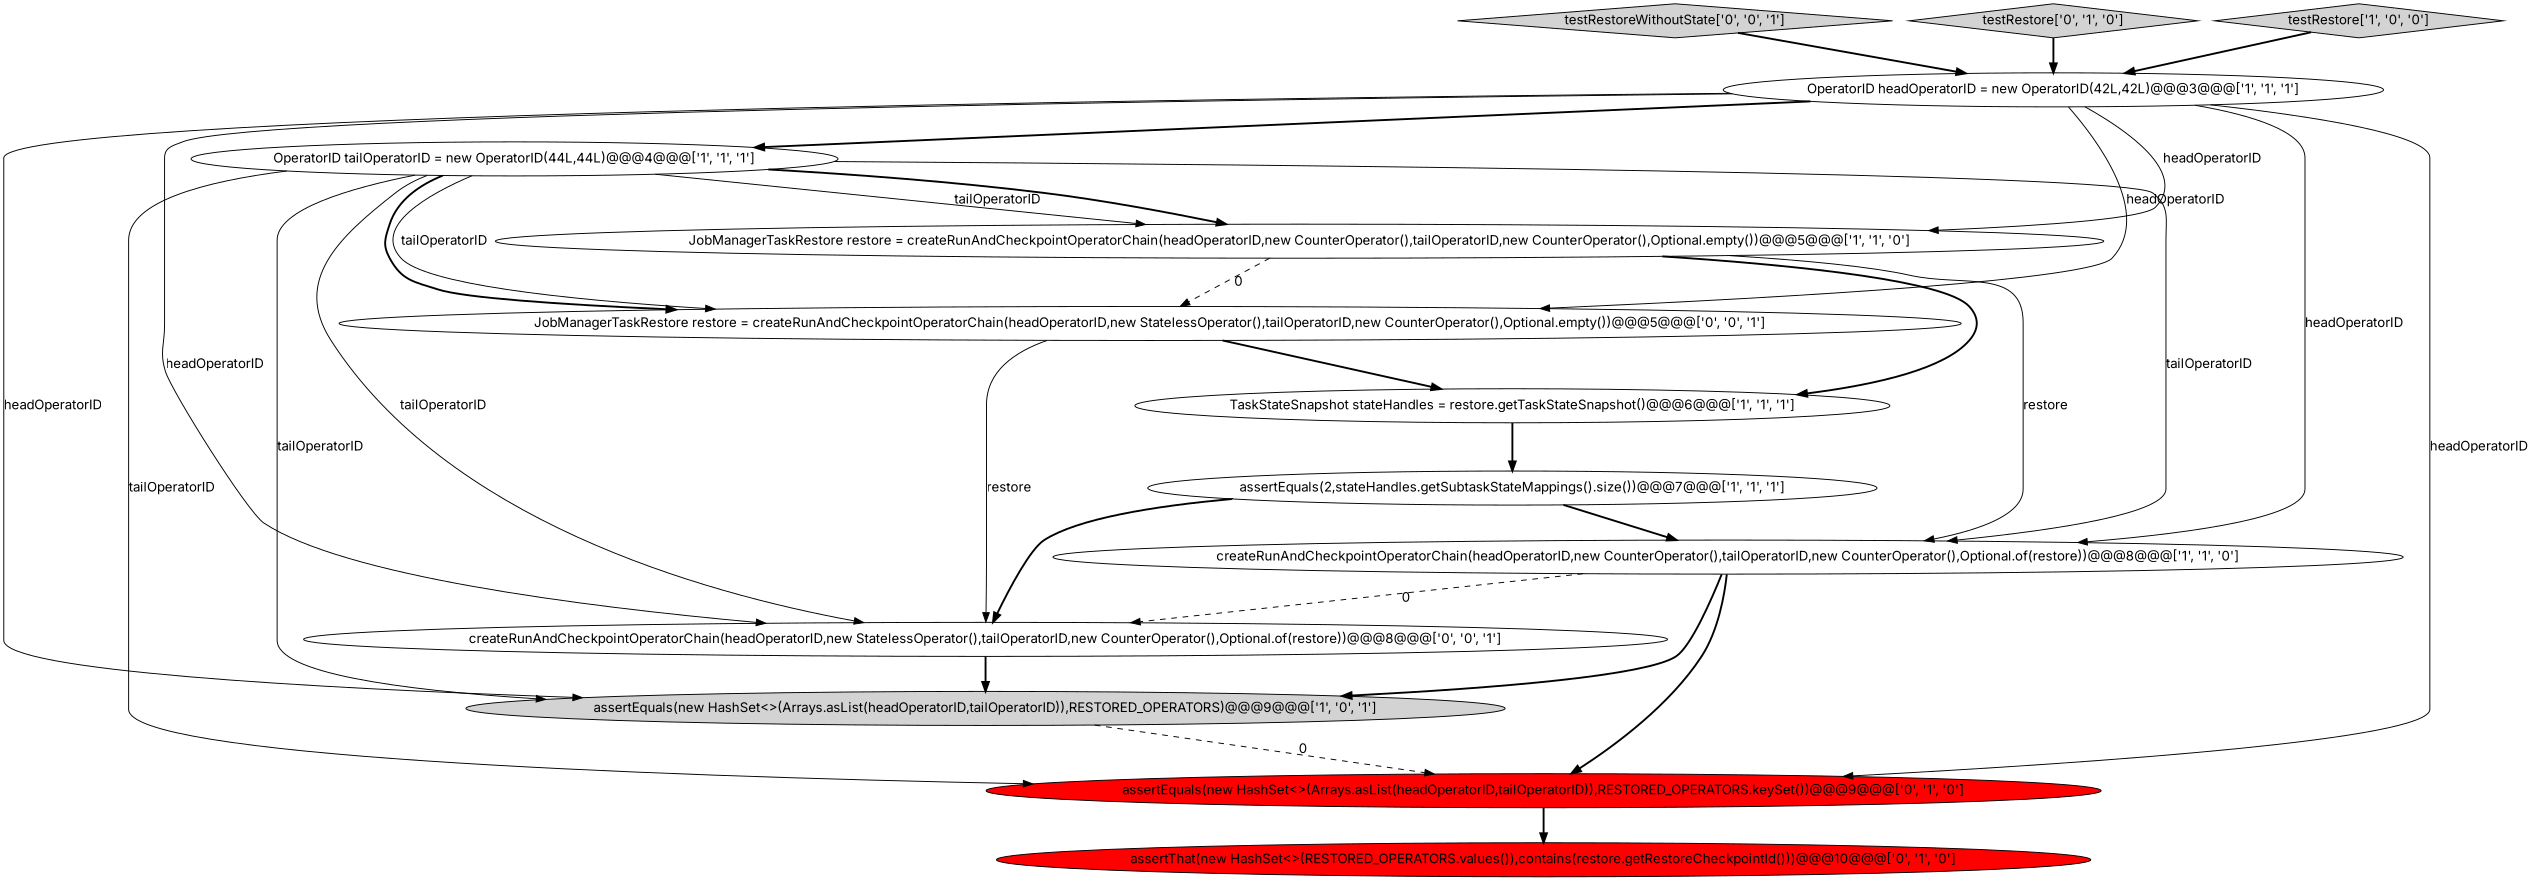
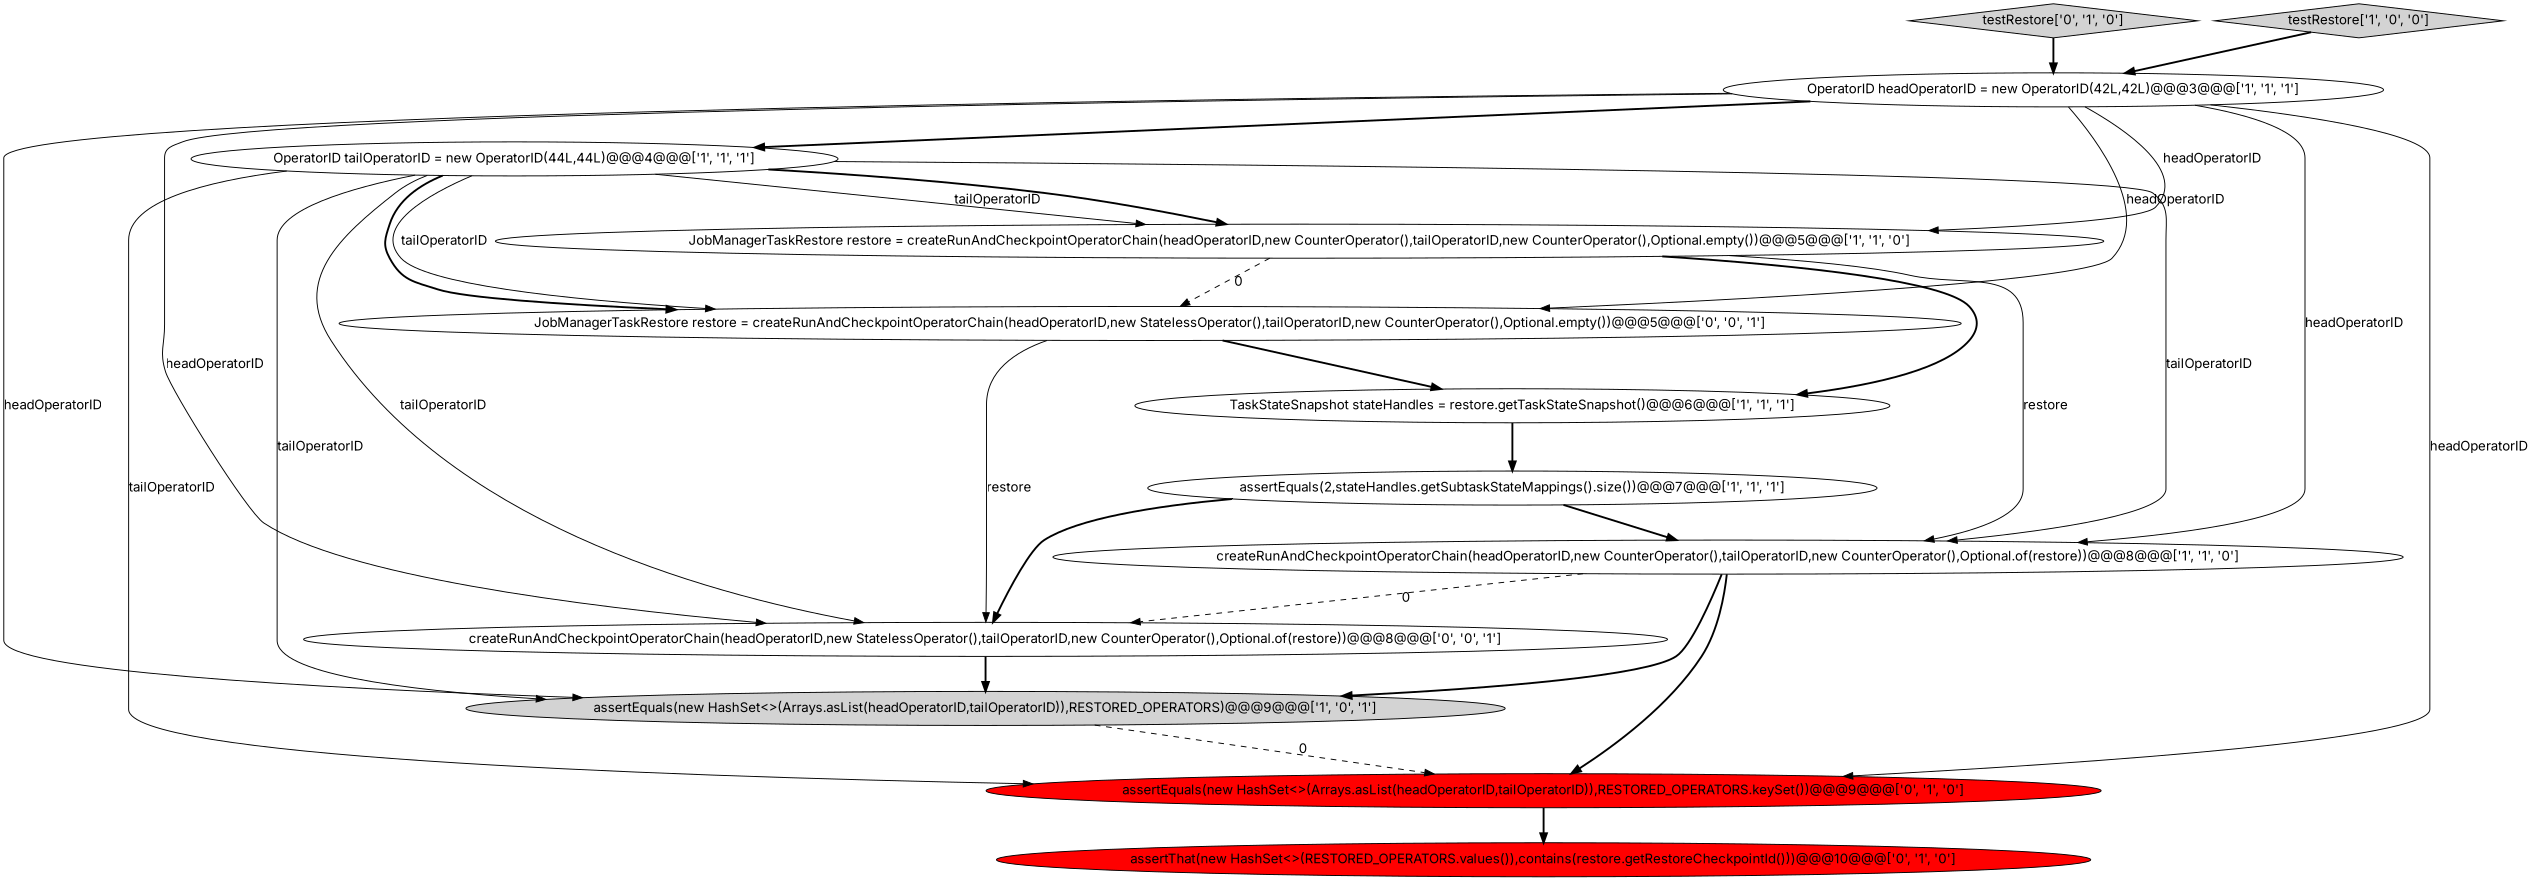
(1675, 21) -> none
